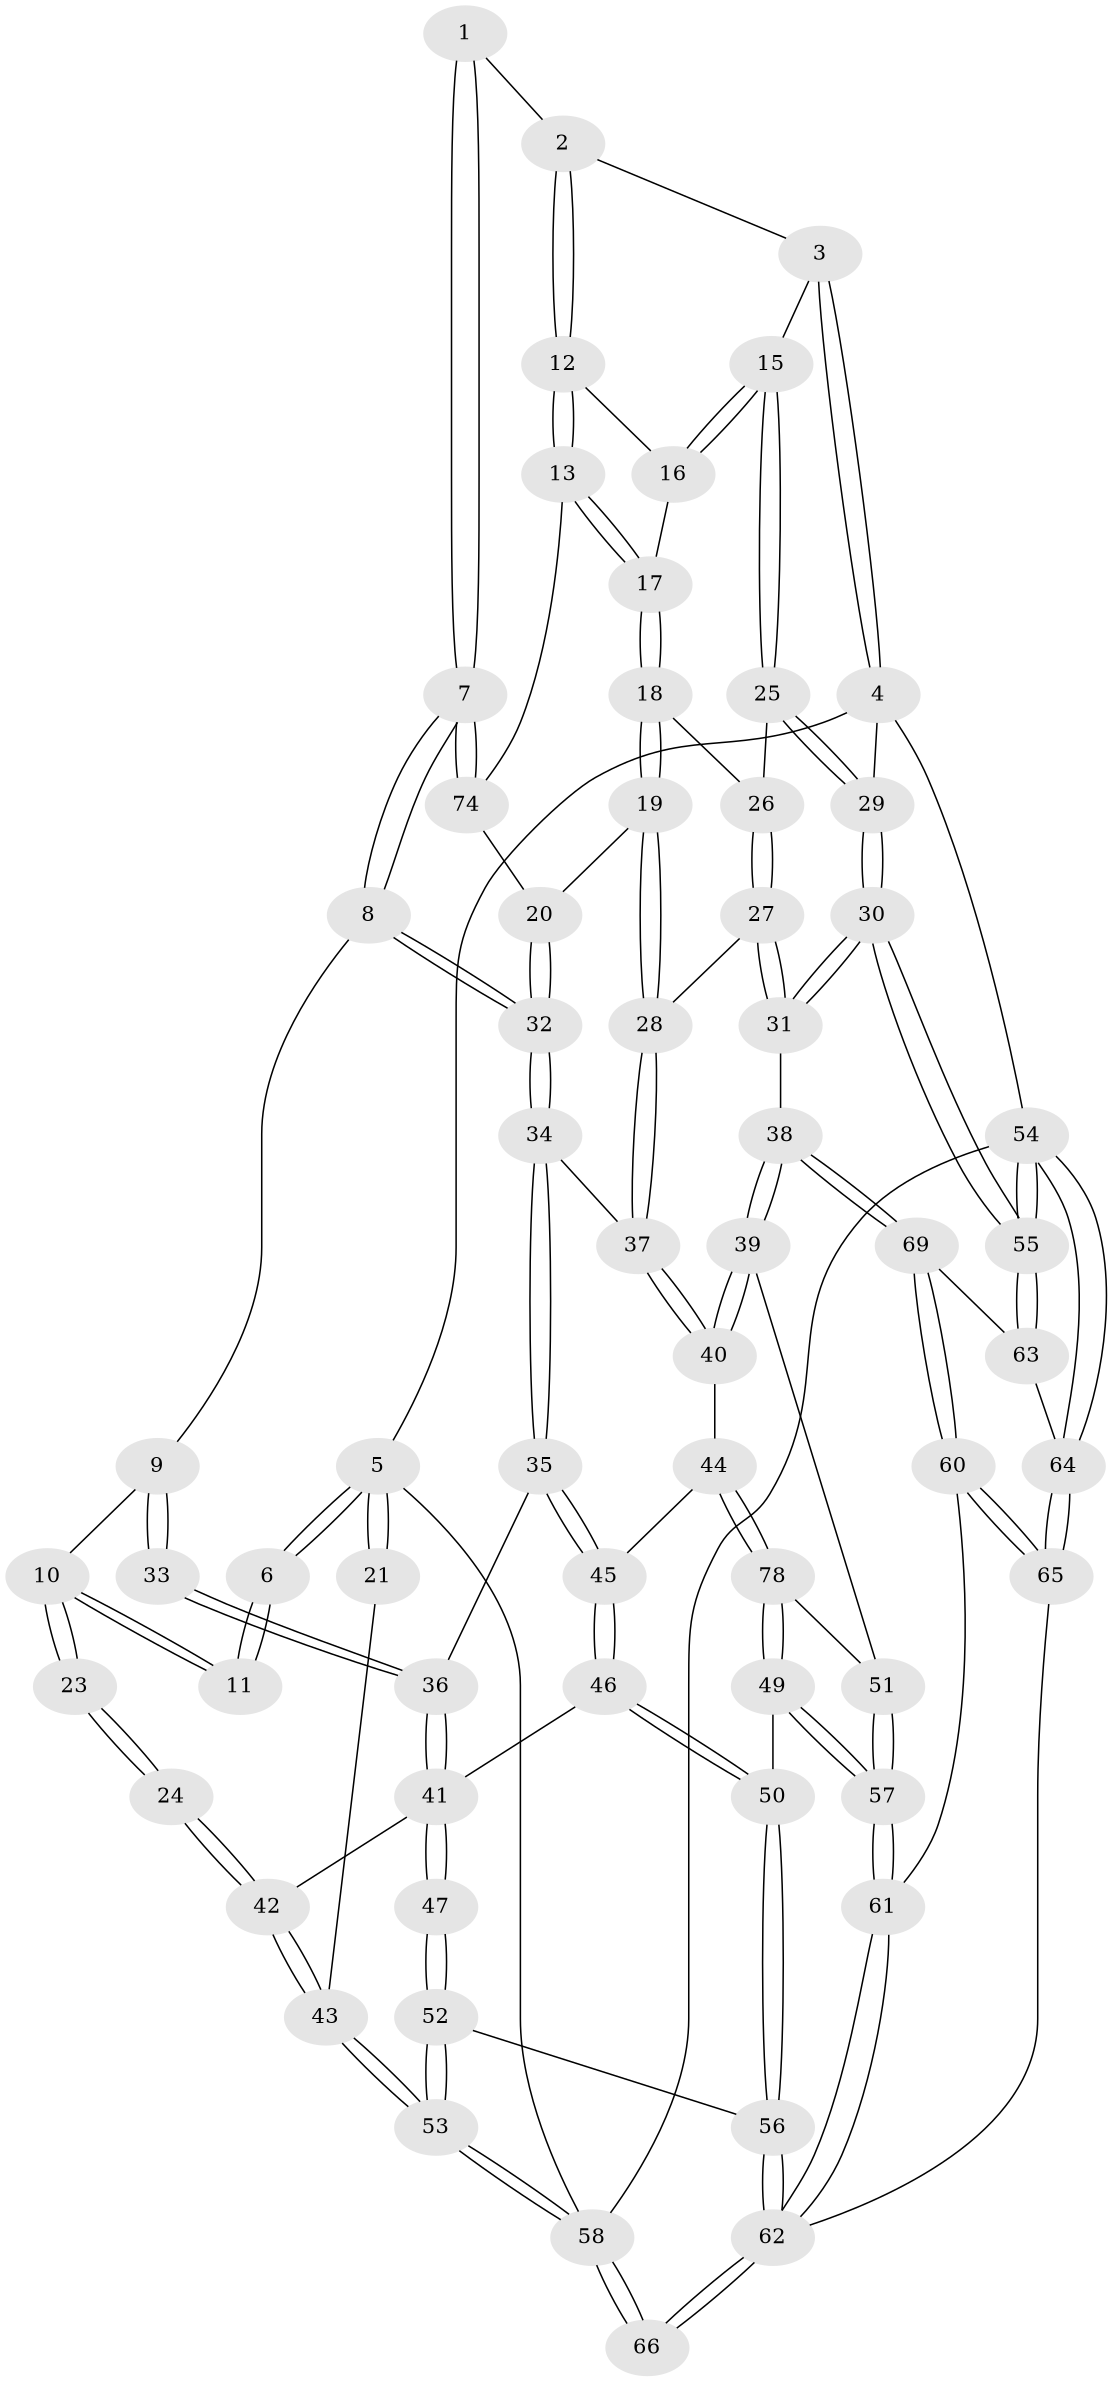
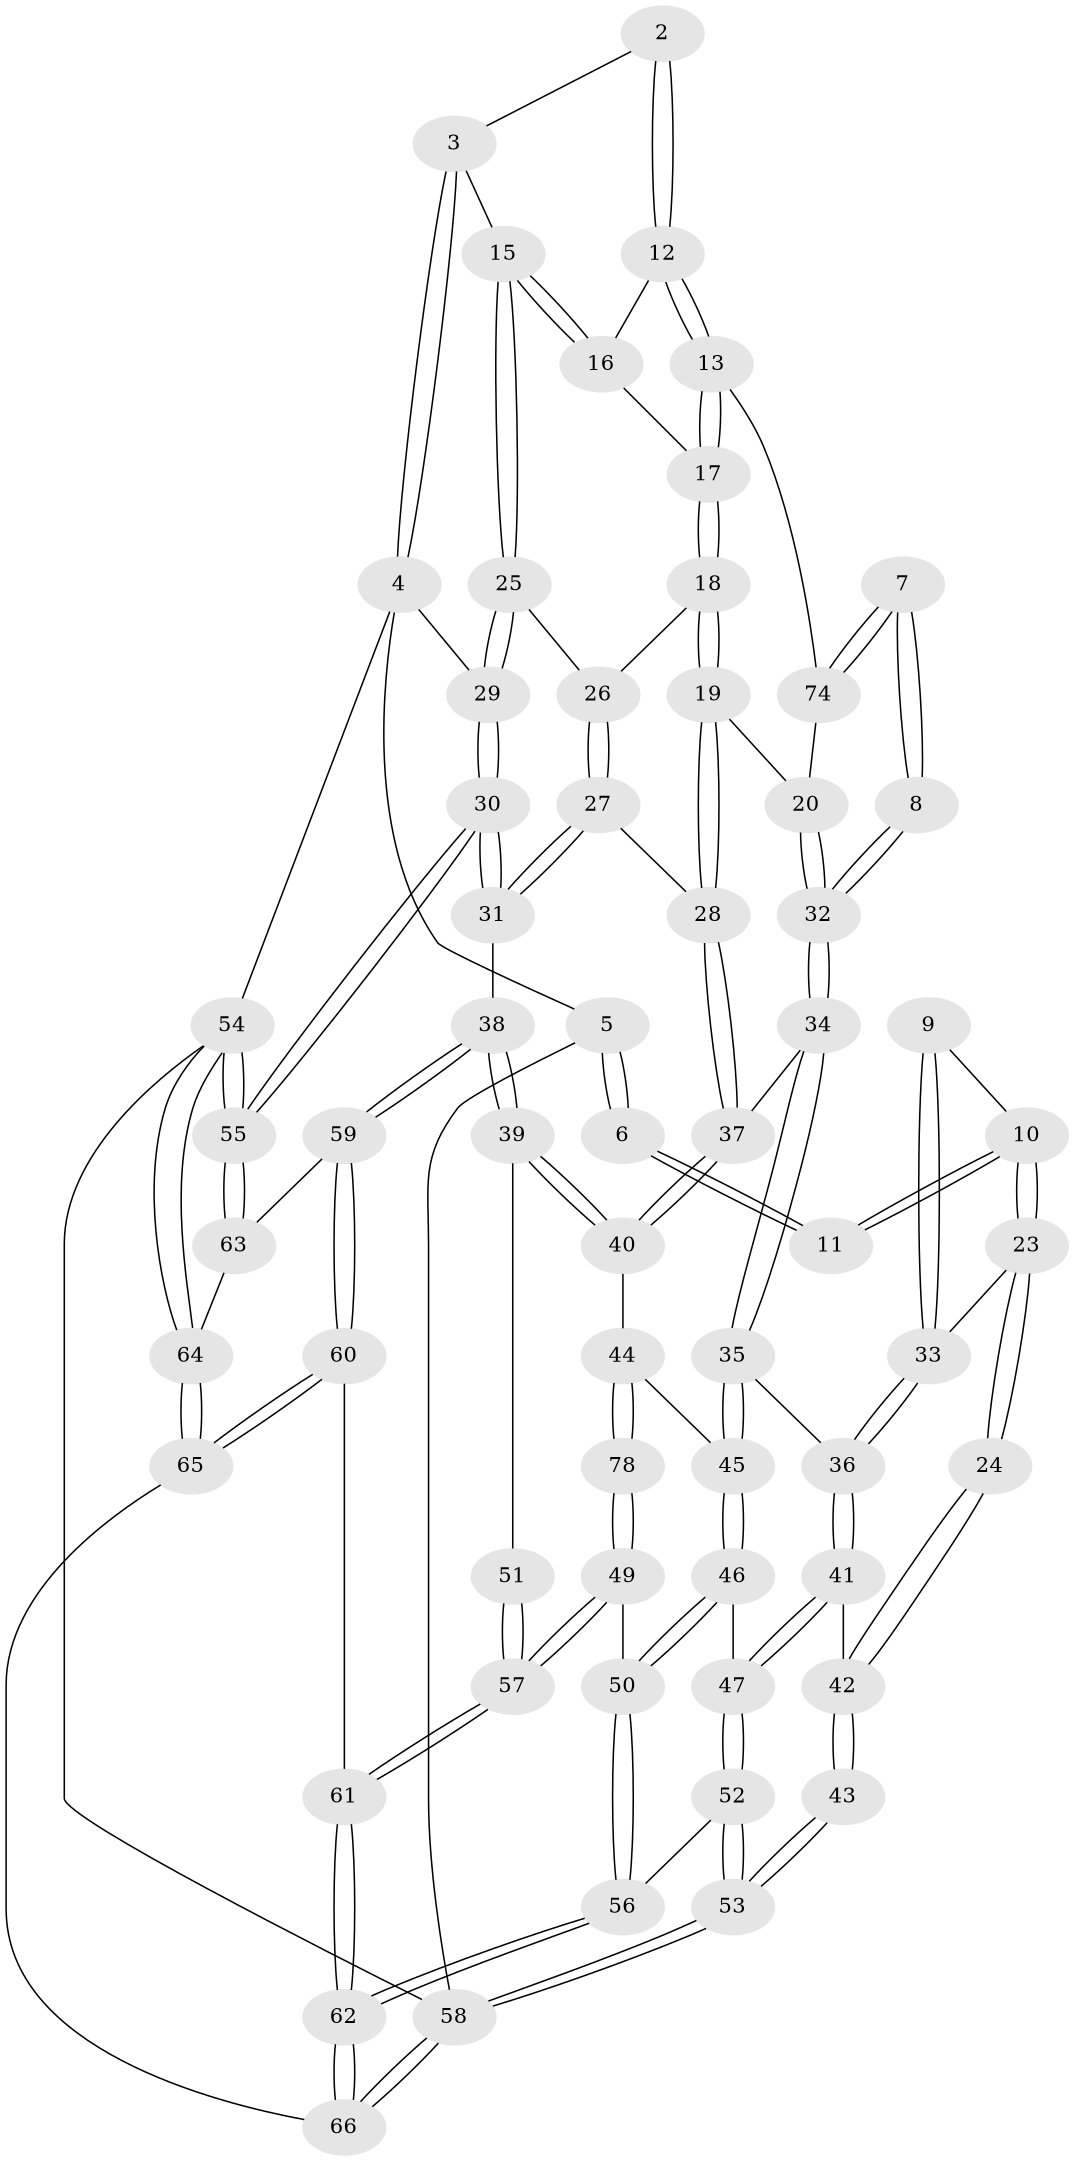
(465, 34) -> none
(262, 1190) -> none
(917, 1246) -> (344, 1136)
none -> (978, 1301)
(378, 1576) -> none
(828, 1631) -> none
(531, 1735) -> (733, 1632)
(1038, 1974) -> (6, 1862)
